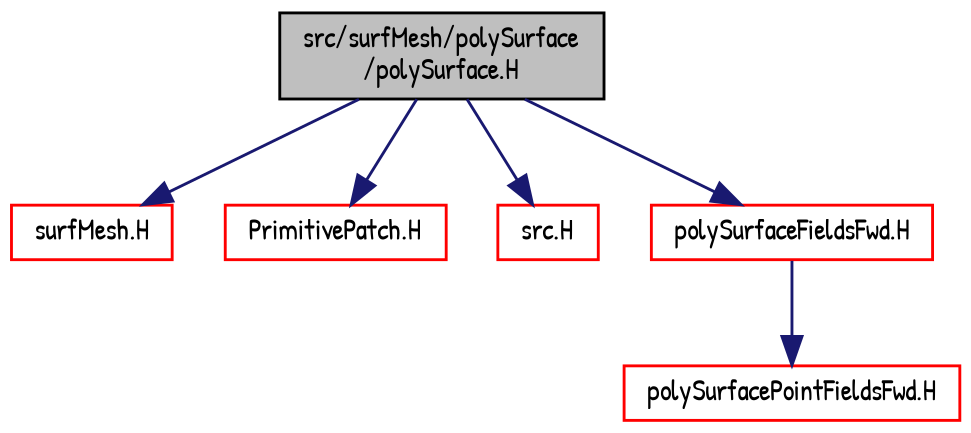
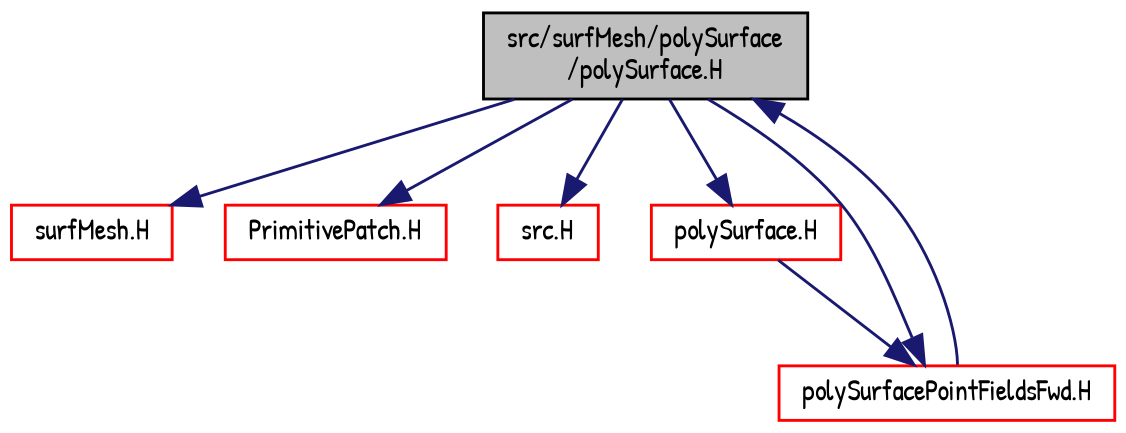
none -> (835, 197)
none -> (902, 216)
(792, 232) -> (746, 232)
